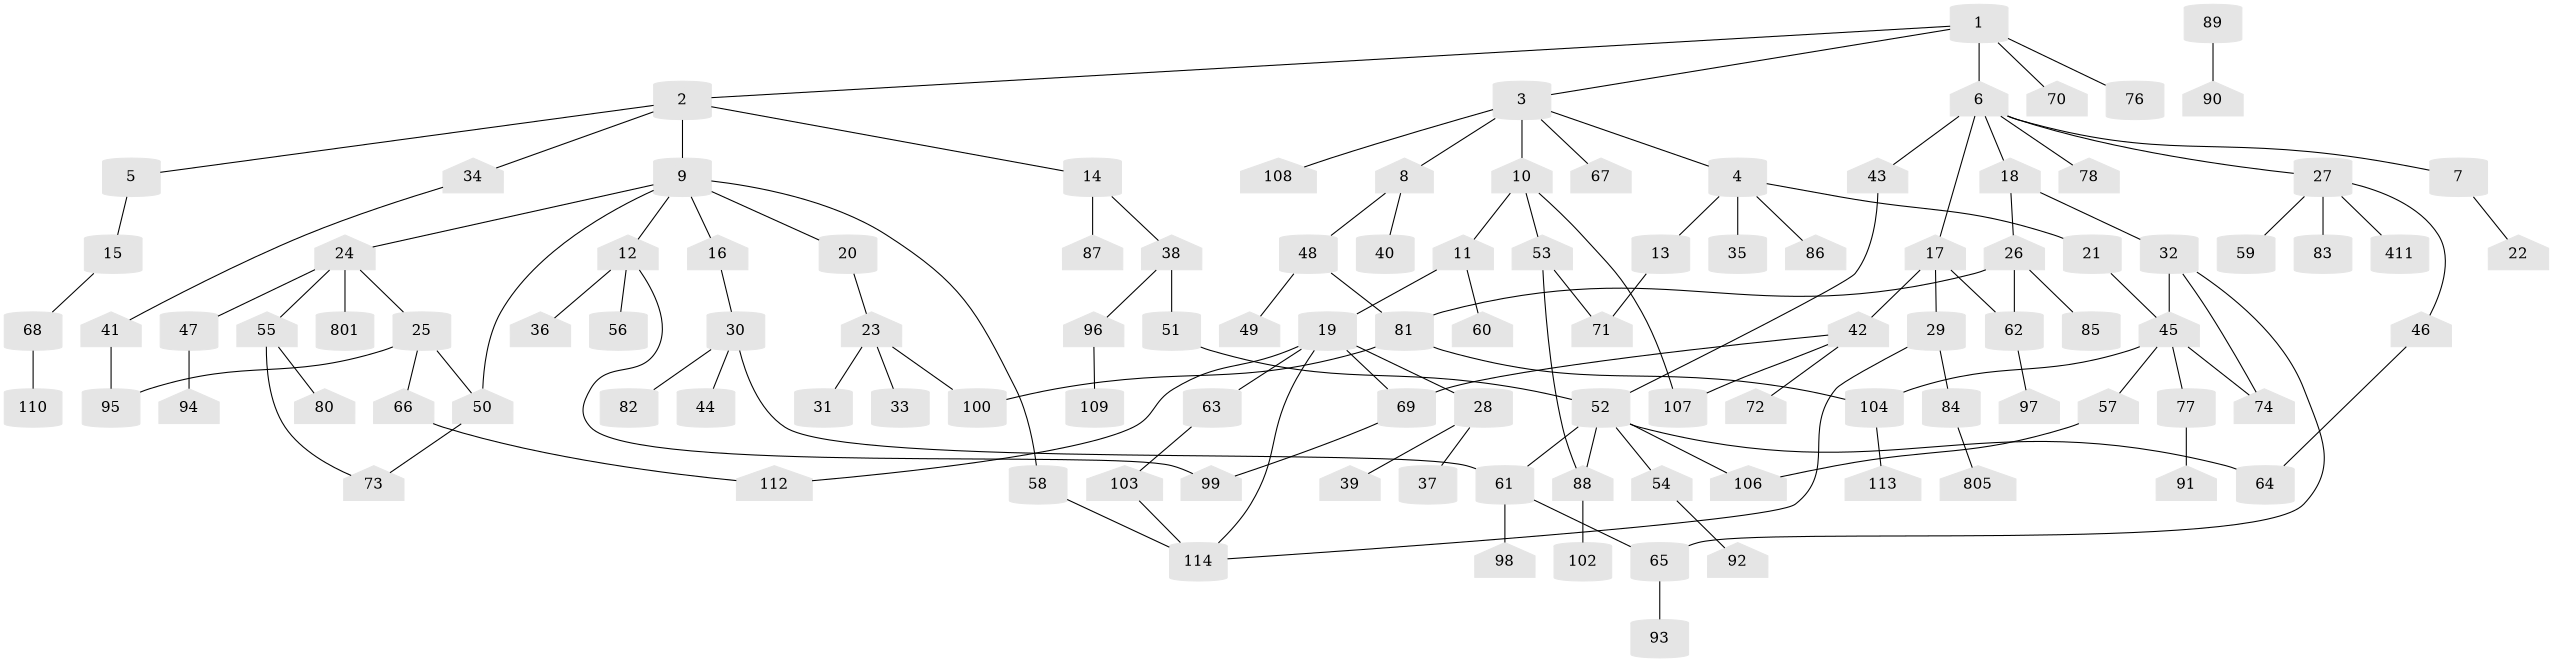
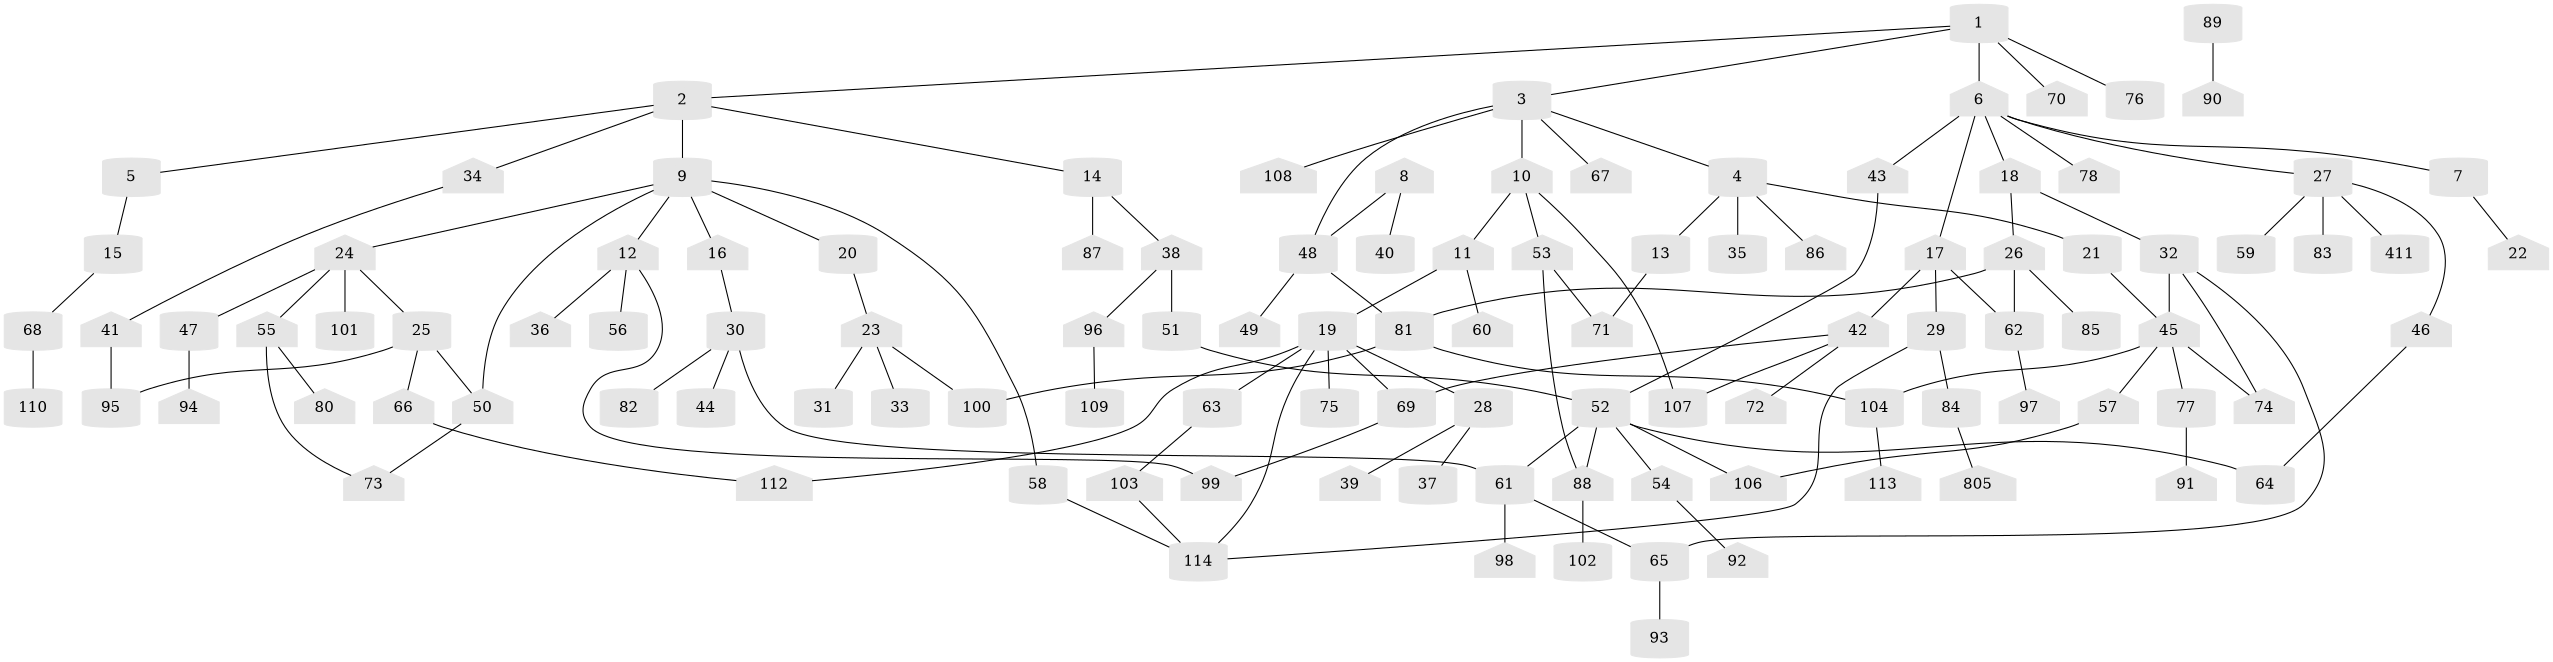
(1458, 142) -> (1375, 152)
(345, 331) -> (345, 331)
none -> (1330, 408)
